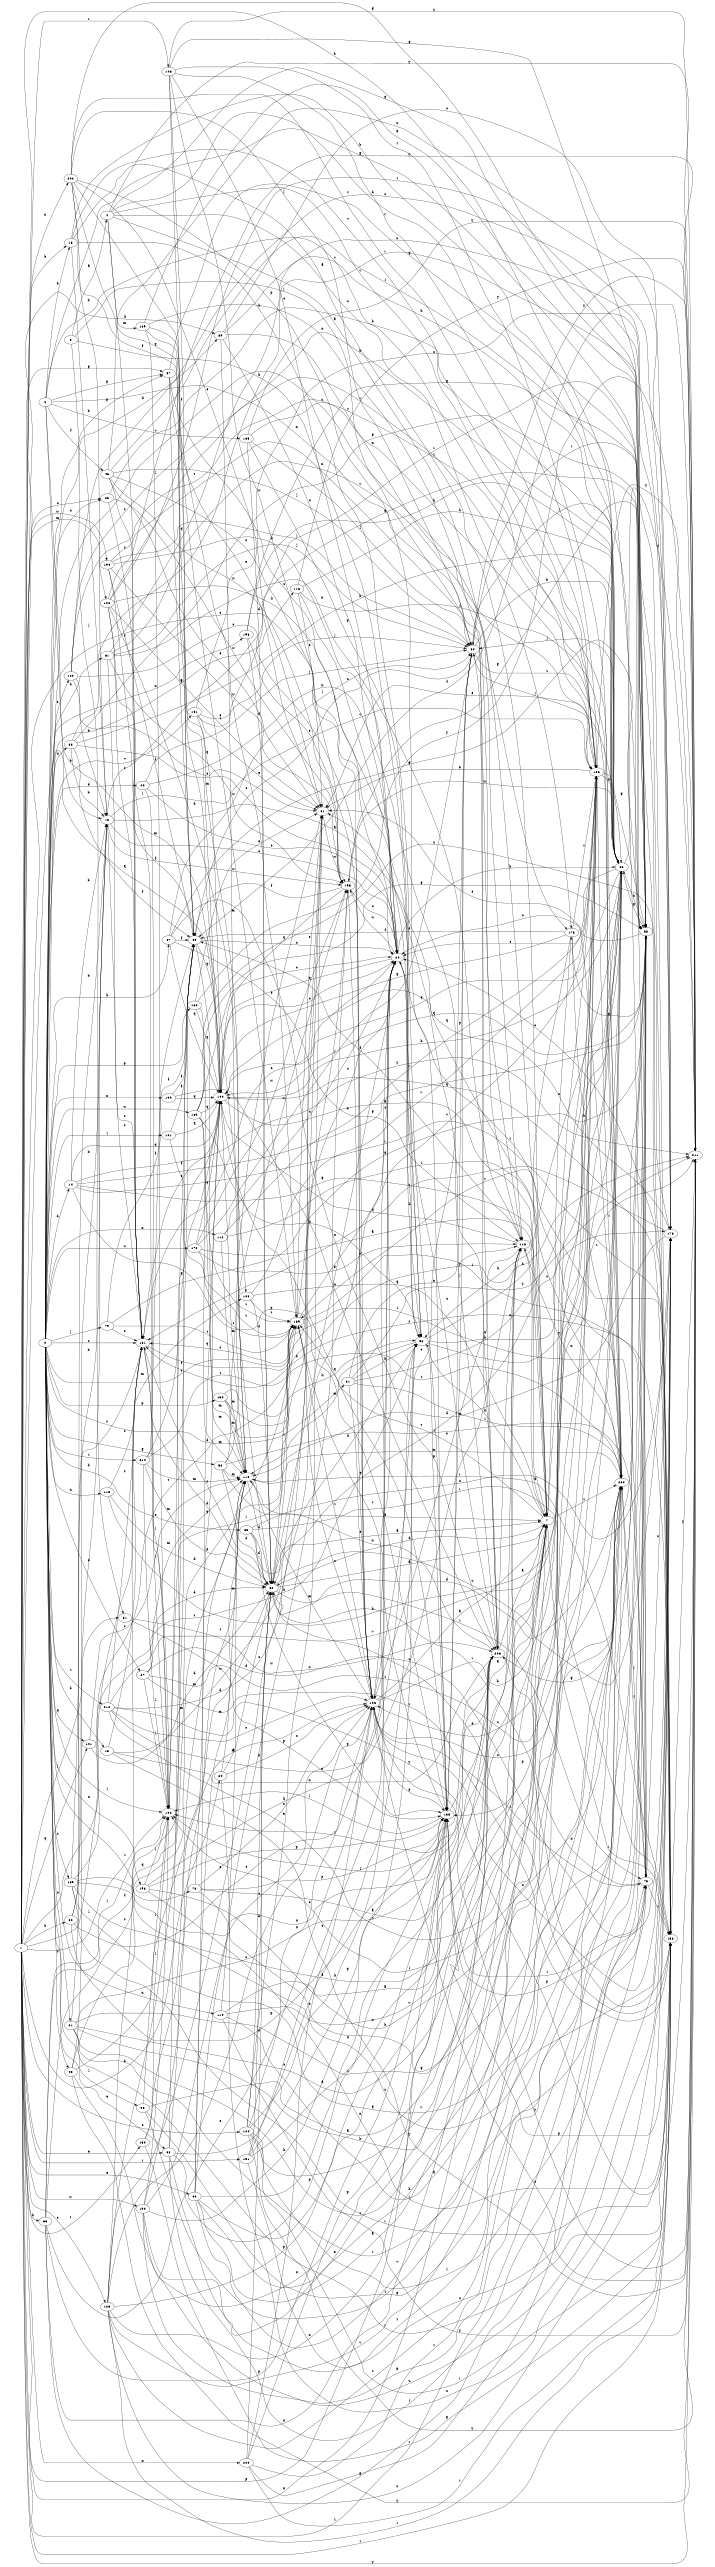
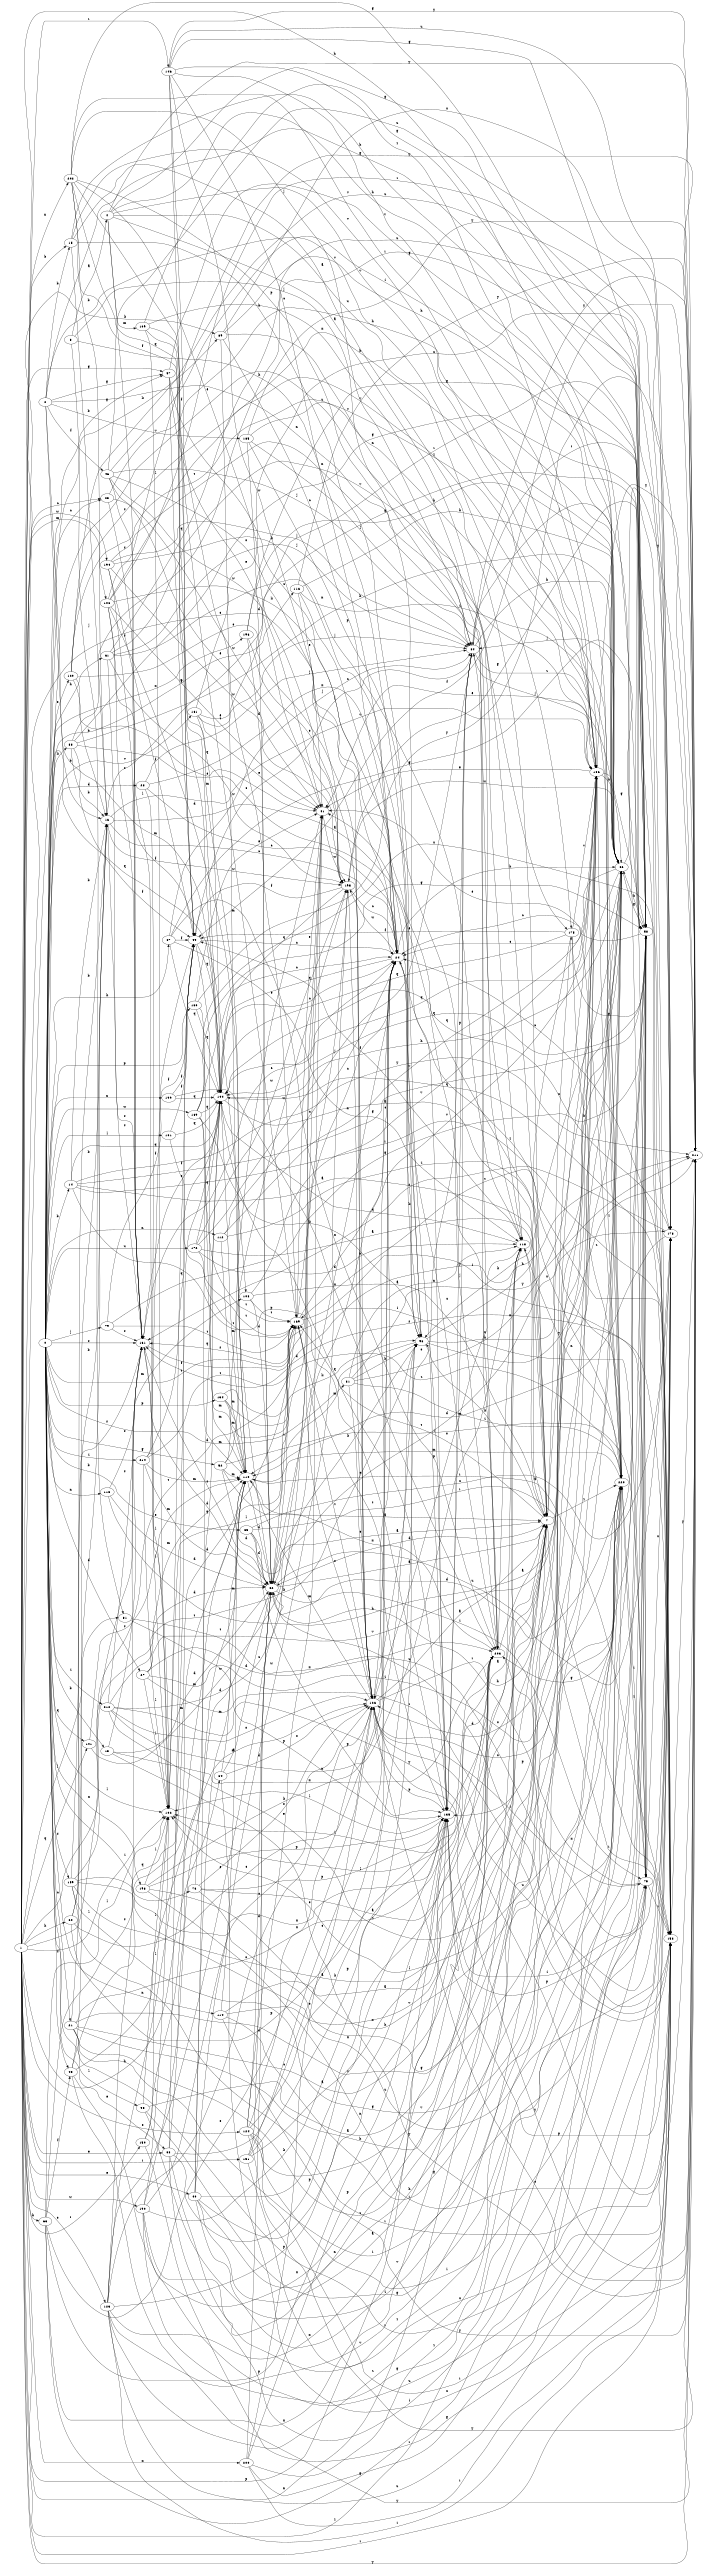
none -> (661, 422)
(178, 1513) -> (58, 2148)
